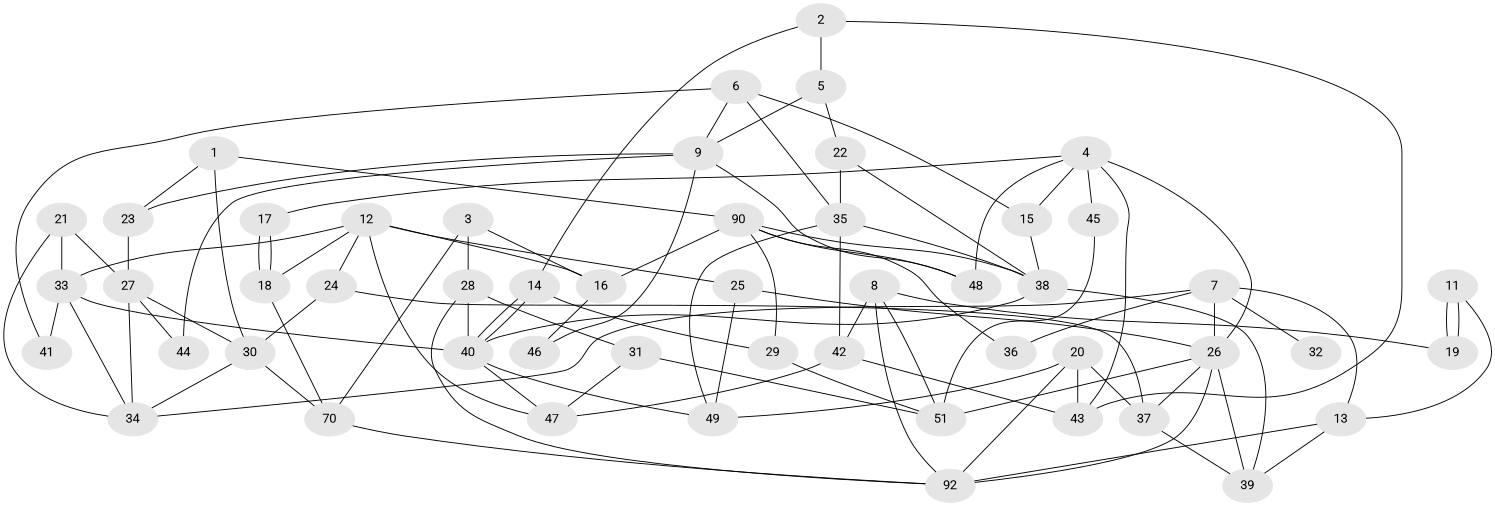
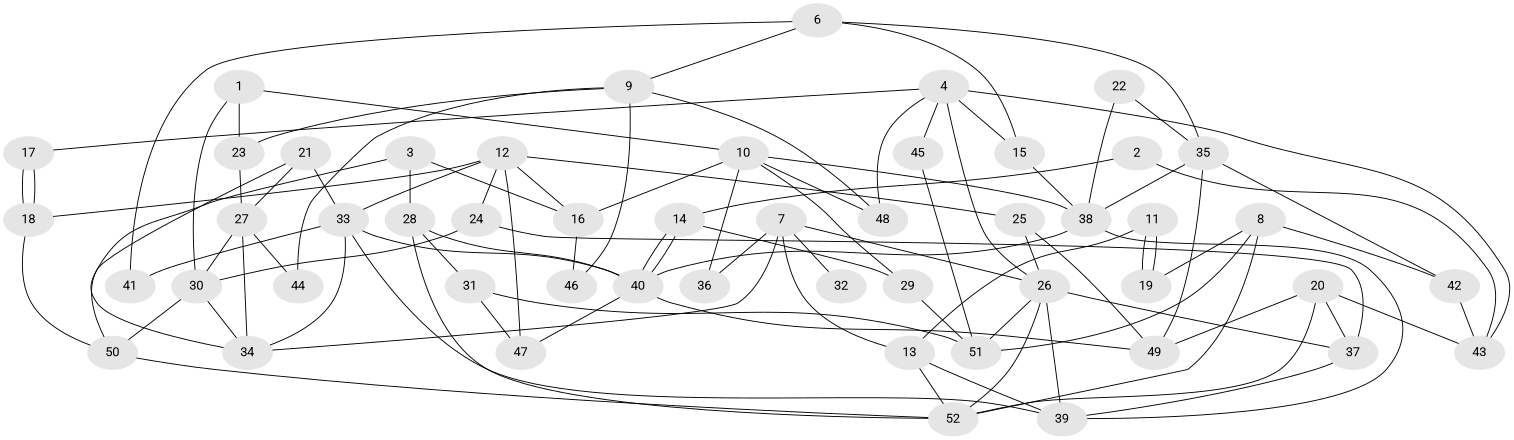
(821, 87) -> none
(739, 220) -> (744, 153)
none -> (666, 397)
(694, 397) -> none
(330, 419) -> (113, 353)
(950, 486) -> (953, 419)
